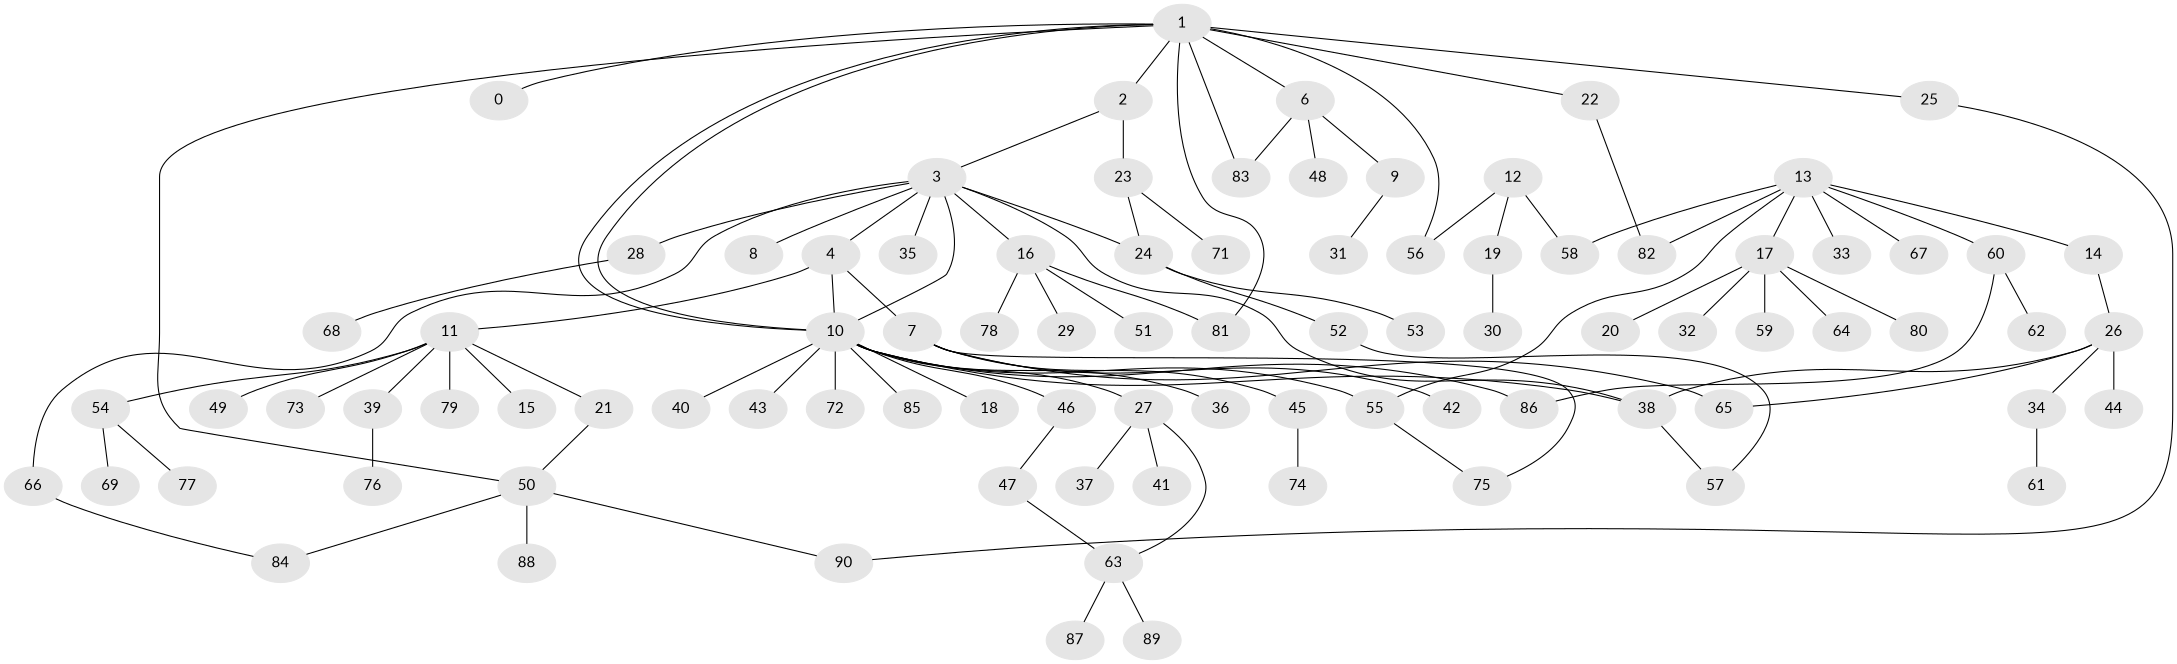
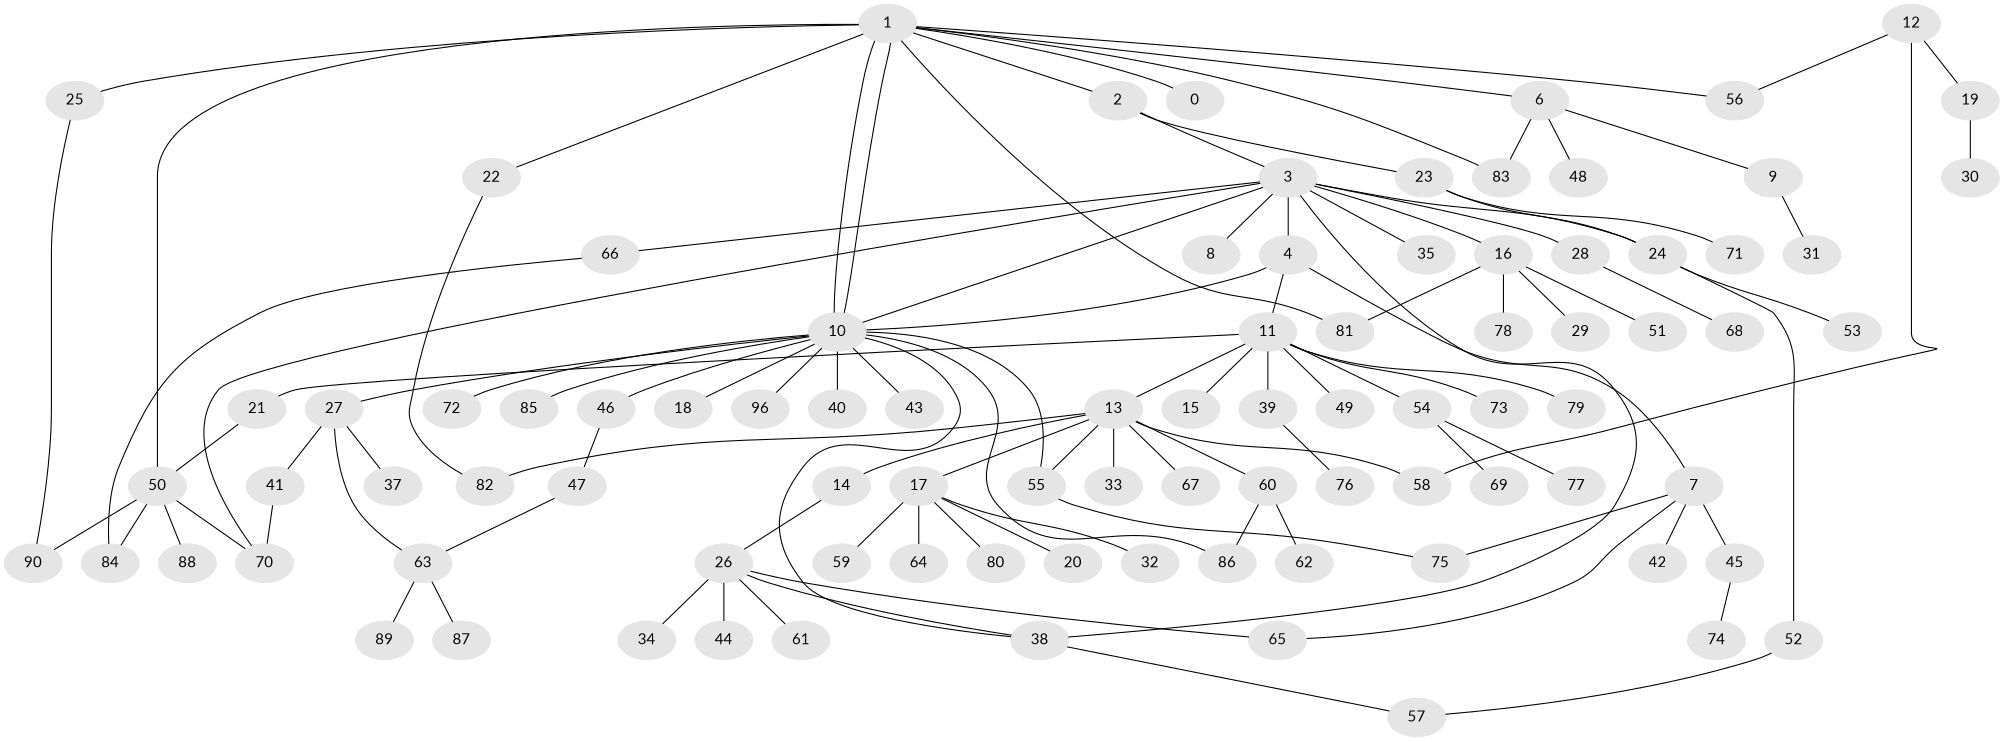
none -> (1191, 370)
(1221, 409) -> (760, 409)
(2037, 448) -> (762, 602)
none -> (264, 563)
